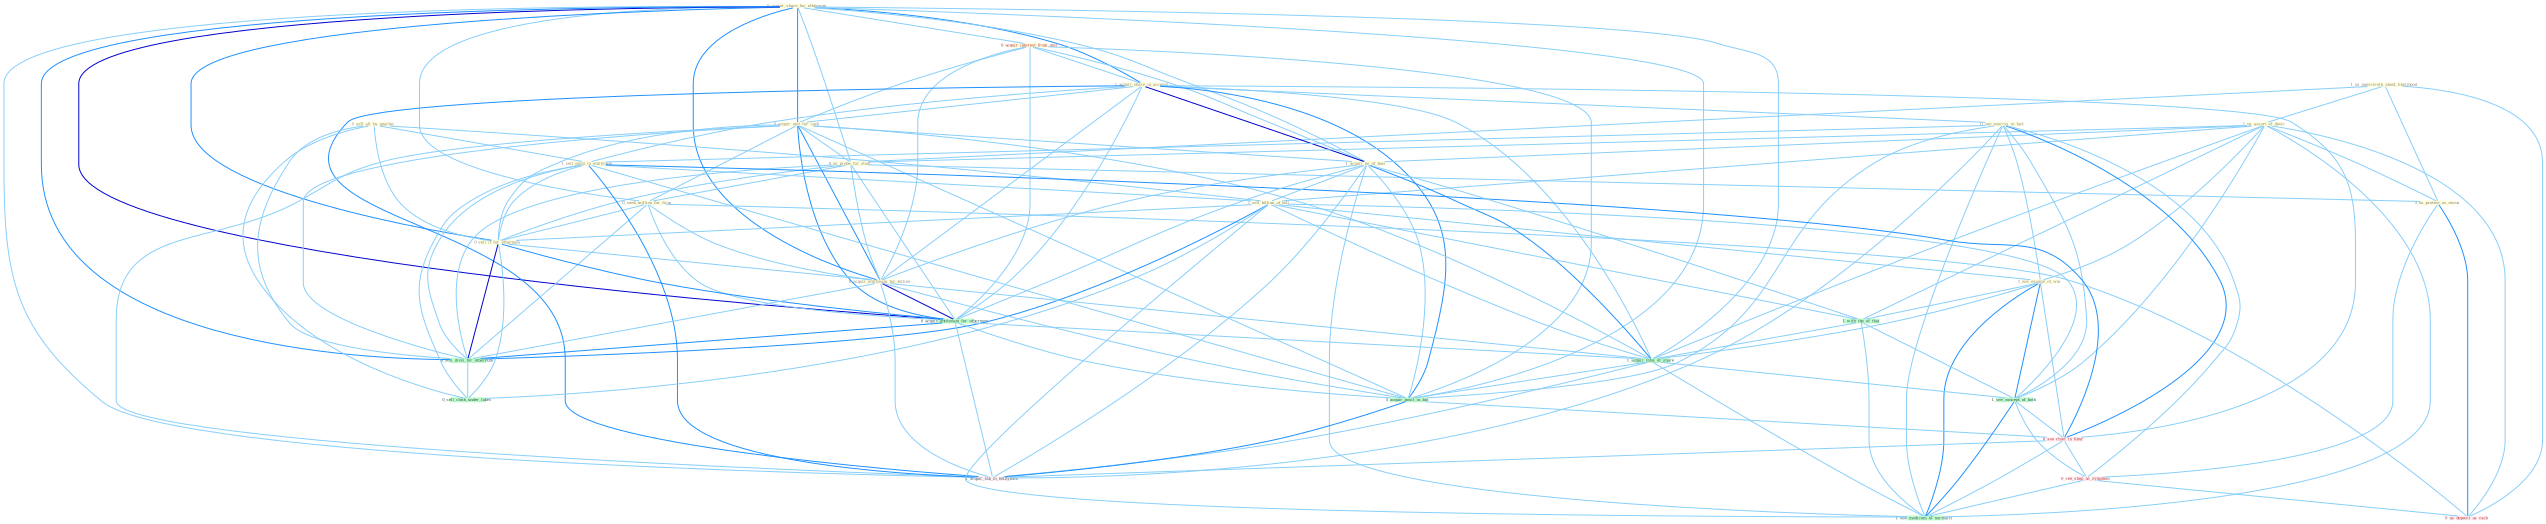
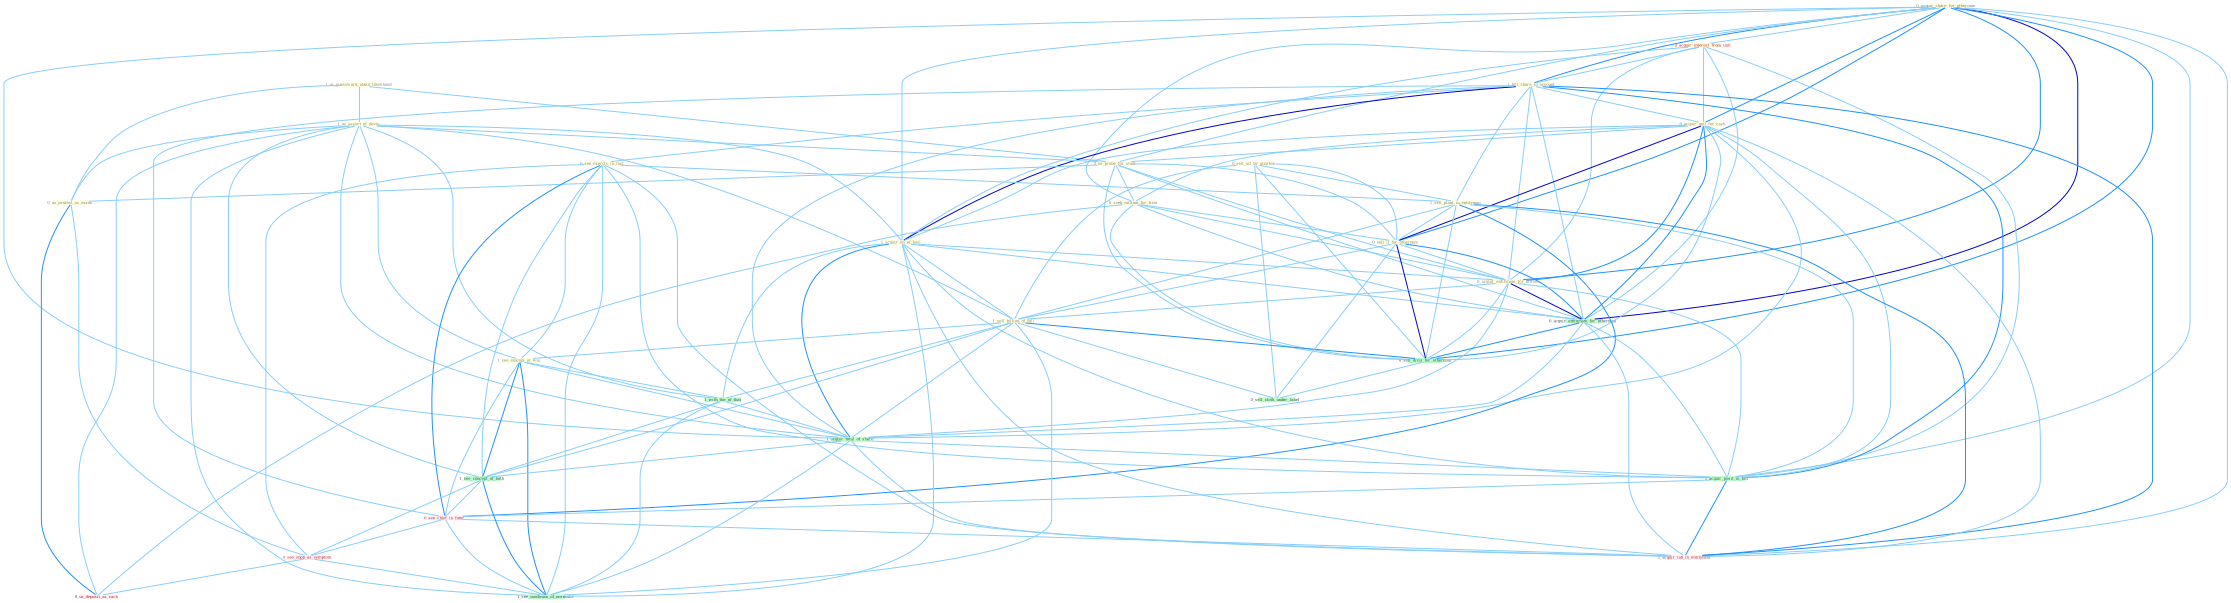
(1142, 85) -> (1531, 85)
(600, 148) -> (1542, 186)
(453, 213) -> none
(2543, 270) -> none
(896, 405) -> (1273, 300)
(993, 479) -> (1685, 557)
